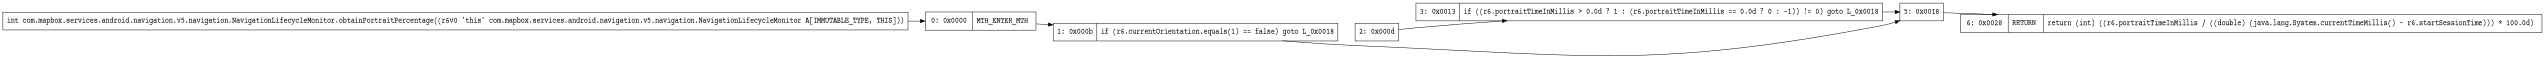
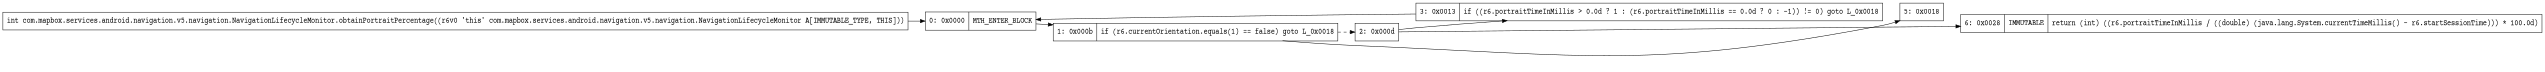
(1889, 12) -> (1228, 16)
(1968, 14) -> (1677, 29)
(1002, 21) -> (1002, 21)
(2024, 23) -> (2026, 23)
none -> (1344, 32)
